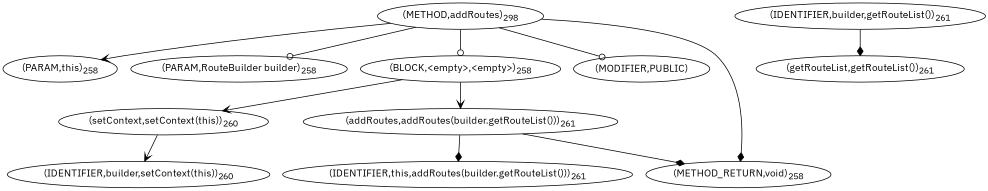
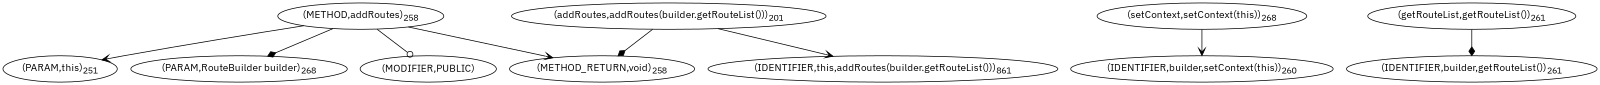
(511, 15) -> (411, 15)
(860, 38) -> (1472, 38)
(682, 39) -> (477, 42)
(354, 41) -> (304, 41)
(91, 68) -> (91, 68)
(309, 68) -> (309, 68)
(461, 69) -> none
(231, 121) -> (1269, 15)
(568, 121) -> (776, 15)
(459, 144) -> (772, 42)
(579, 173) -> (1004, 68)
